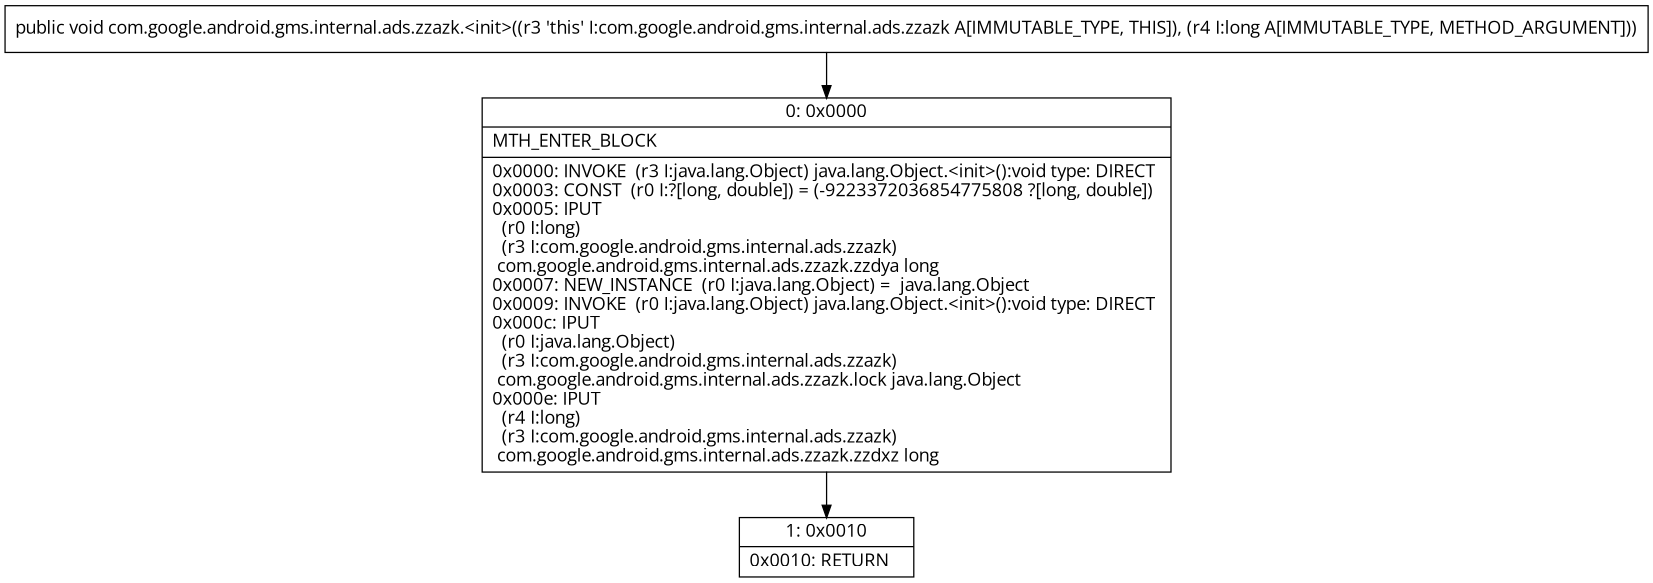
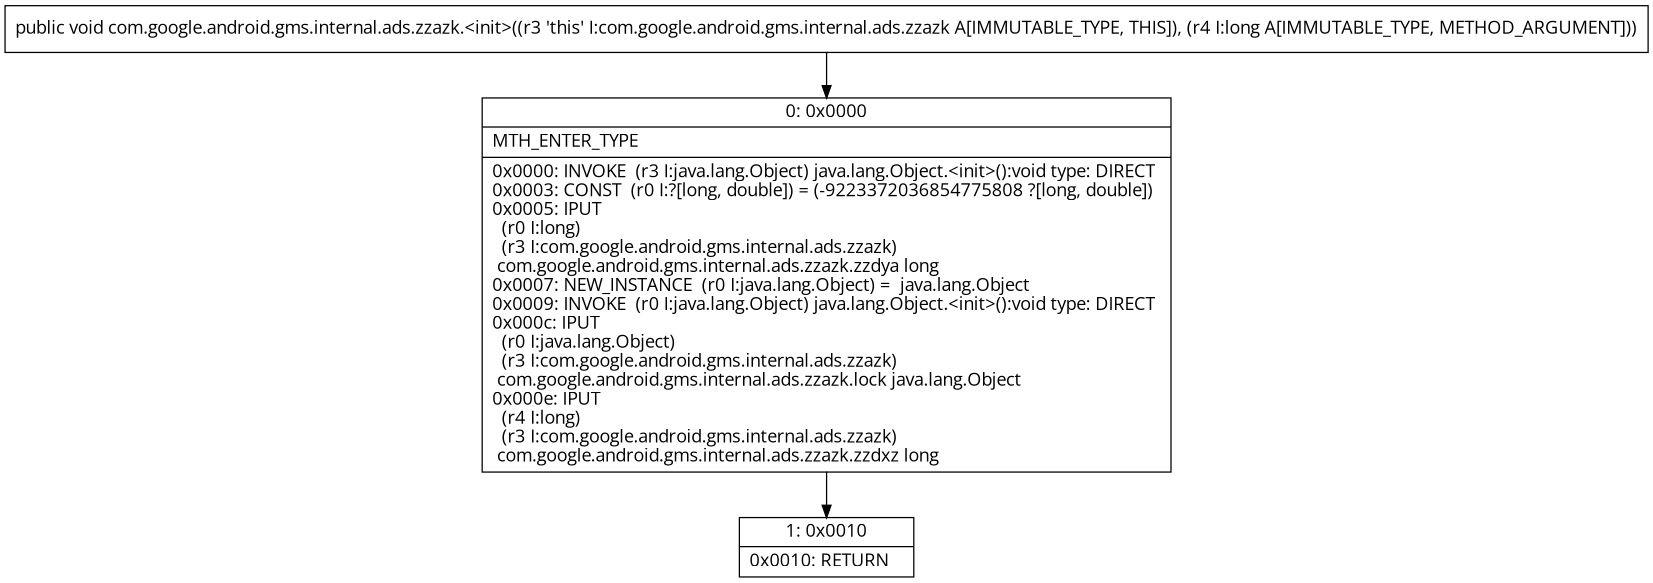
(574, 142) -> (566, 142)
